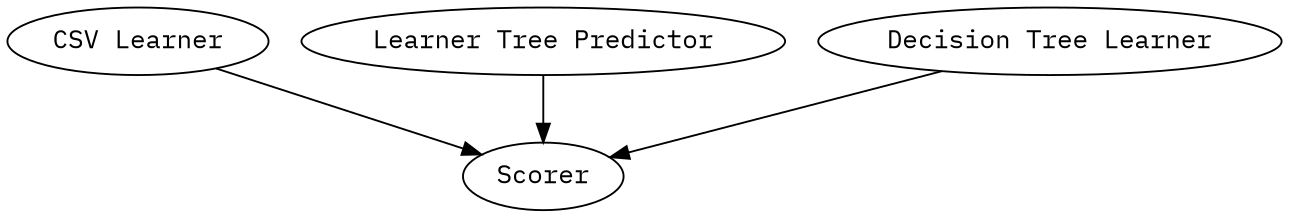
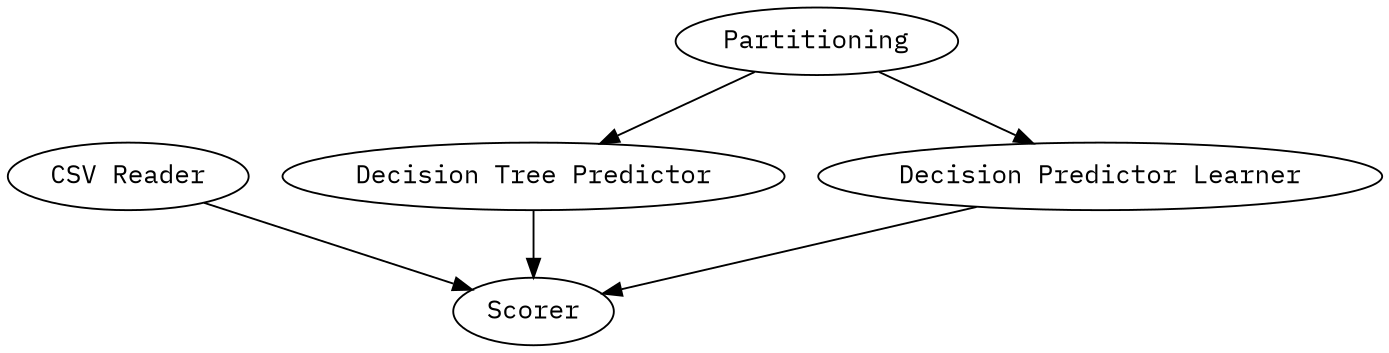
(138, 41) -> (128, 176)
(543, 41) -> (534, 176)
none -> (817, 41)
(1050, 41) -> (1100, 176)
